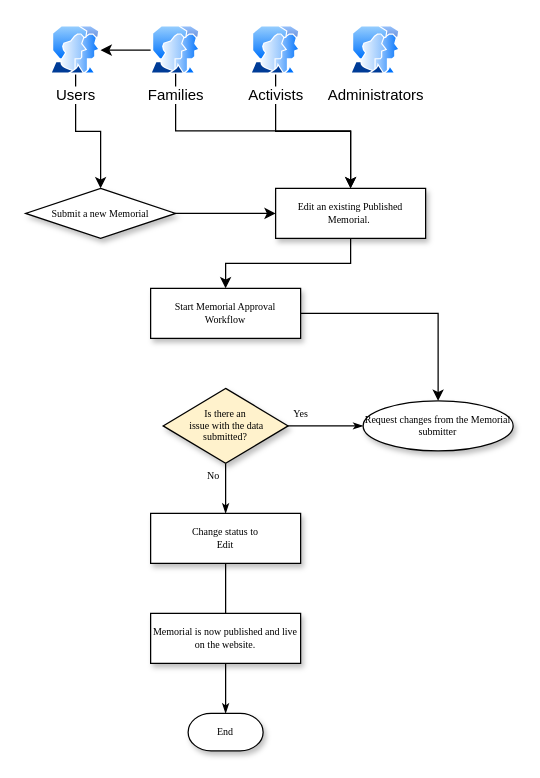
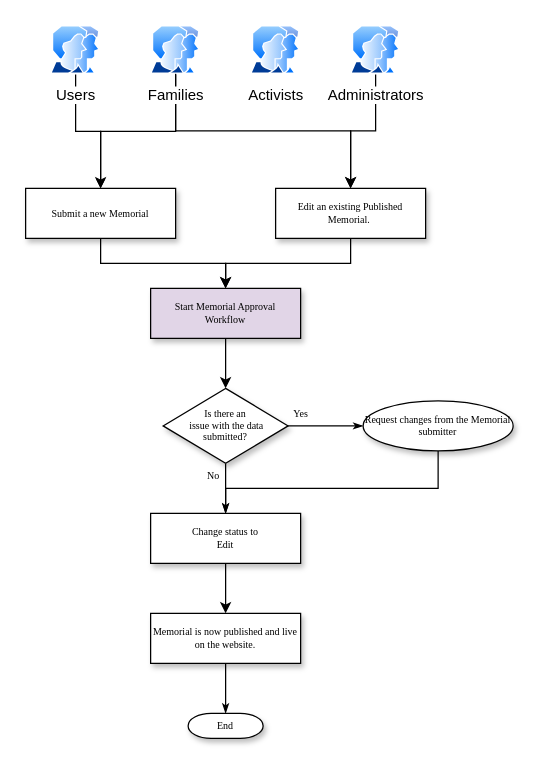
(130, 50) -> (139, 131)
(276, 115) -> none
none -> (376, 128)
(98, 131) -> (101, 183)
(101, 213) -> (101, 213)
(222, 213) -> (149, 263)
(226, 313) -> (226, 313)
(409, 313) -> (226, 359)
(226, 426) -> (226, 426)
none -> (352, 488)
(226, 606) -> (226, 603)
(226, 732) -> (226, 726)
